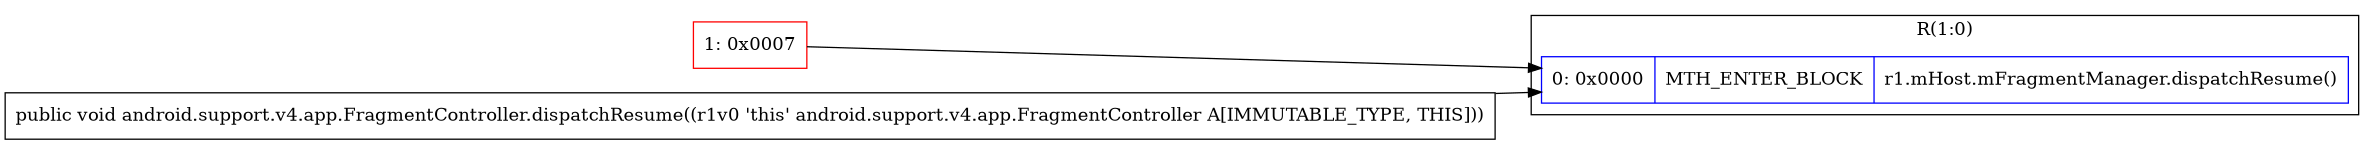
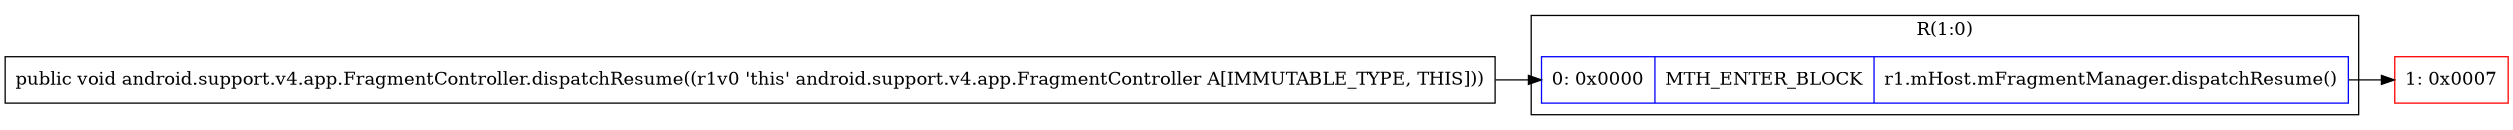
(1168, 57) -> (2367, 80)
